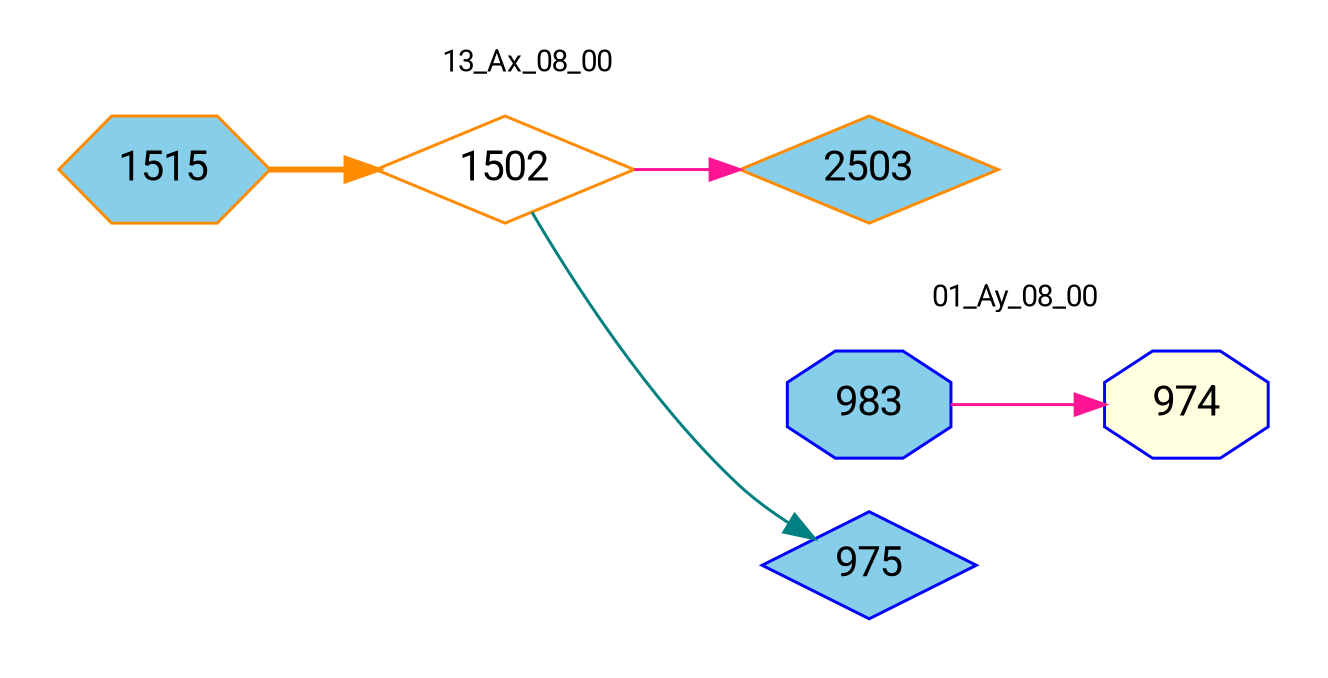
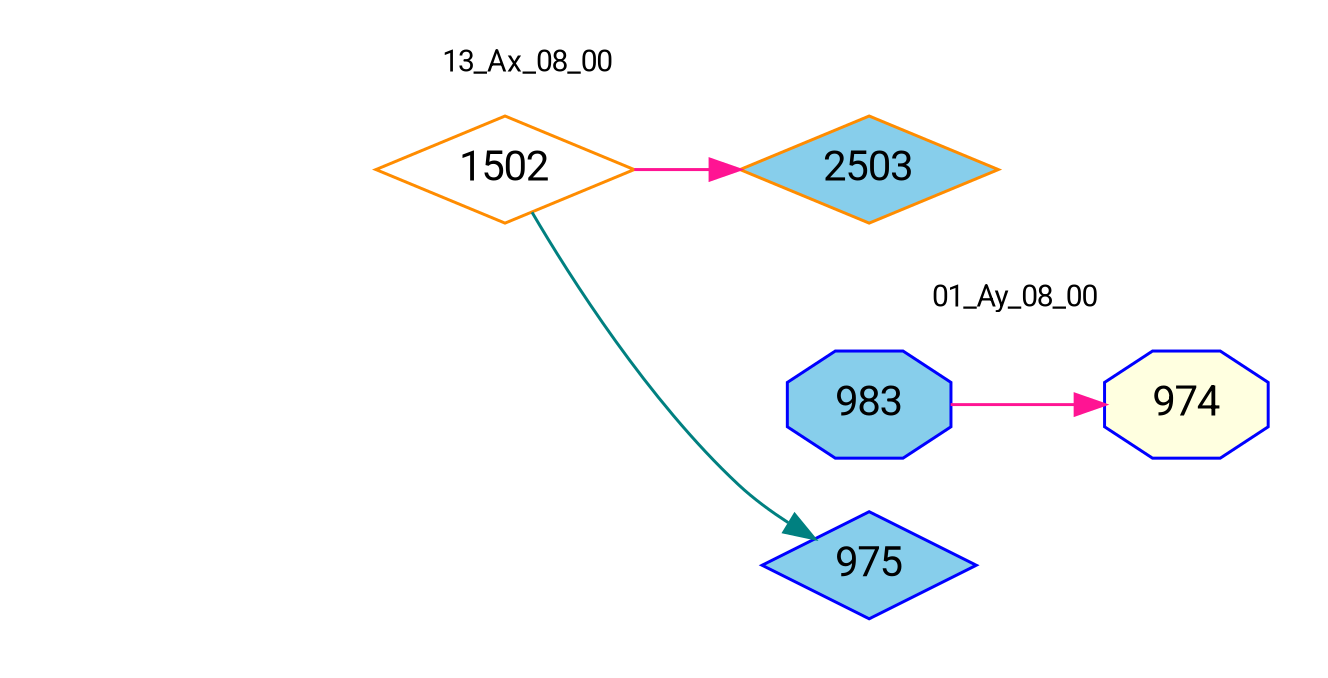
(164, 170) -> none
